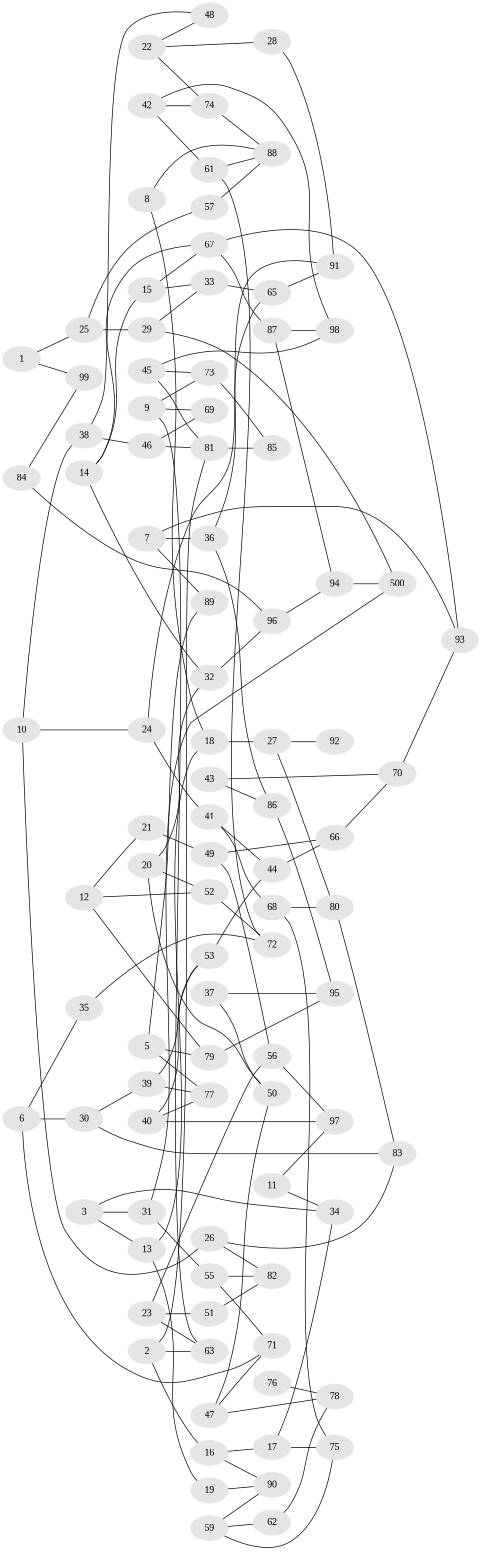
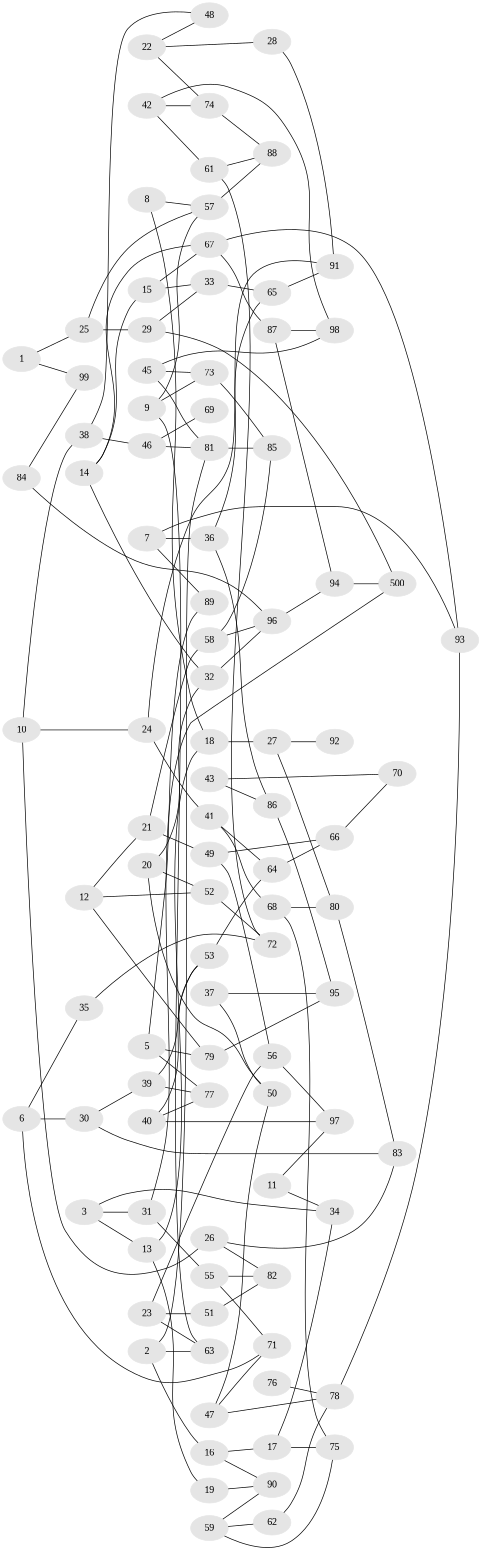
(196, 149) -> (178, 204)
(183, 410) -> (178, 313)
none -> (209, 640)
(429, 707) -> (440, 1026)
(272, 870) -> (272, 870)
